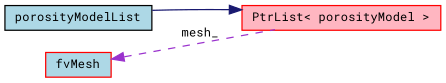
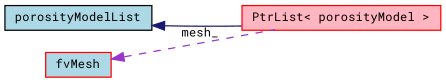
(191, 10) -> (203, 26)
